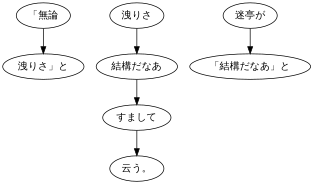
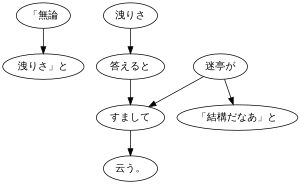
(137, 67) -> (130, 67)
none -> (179, 90)
